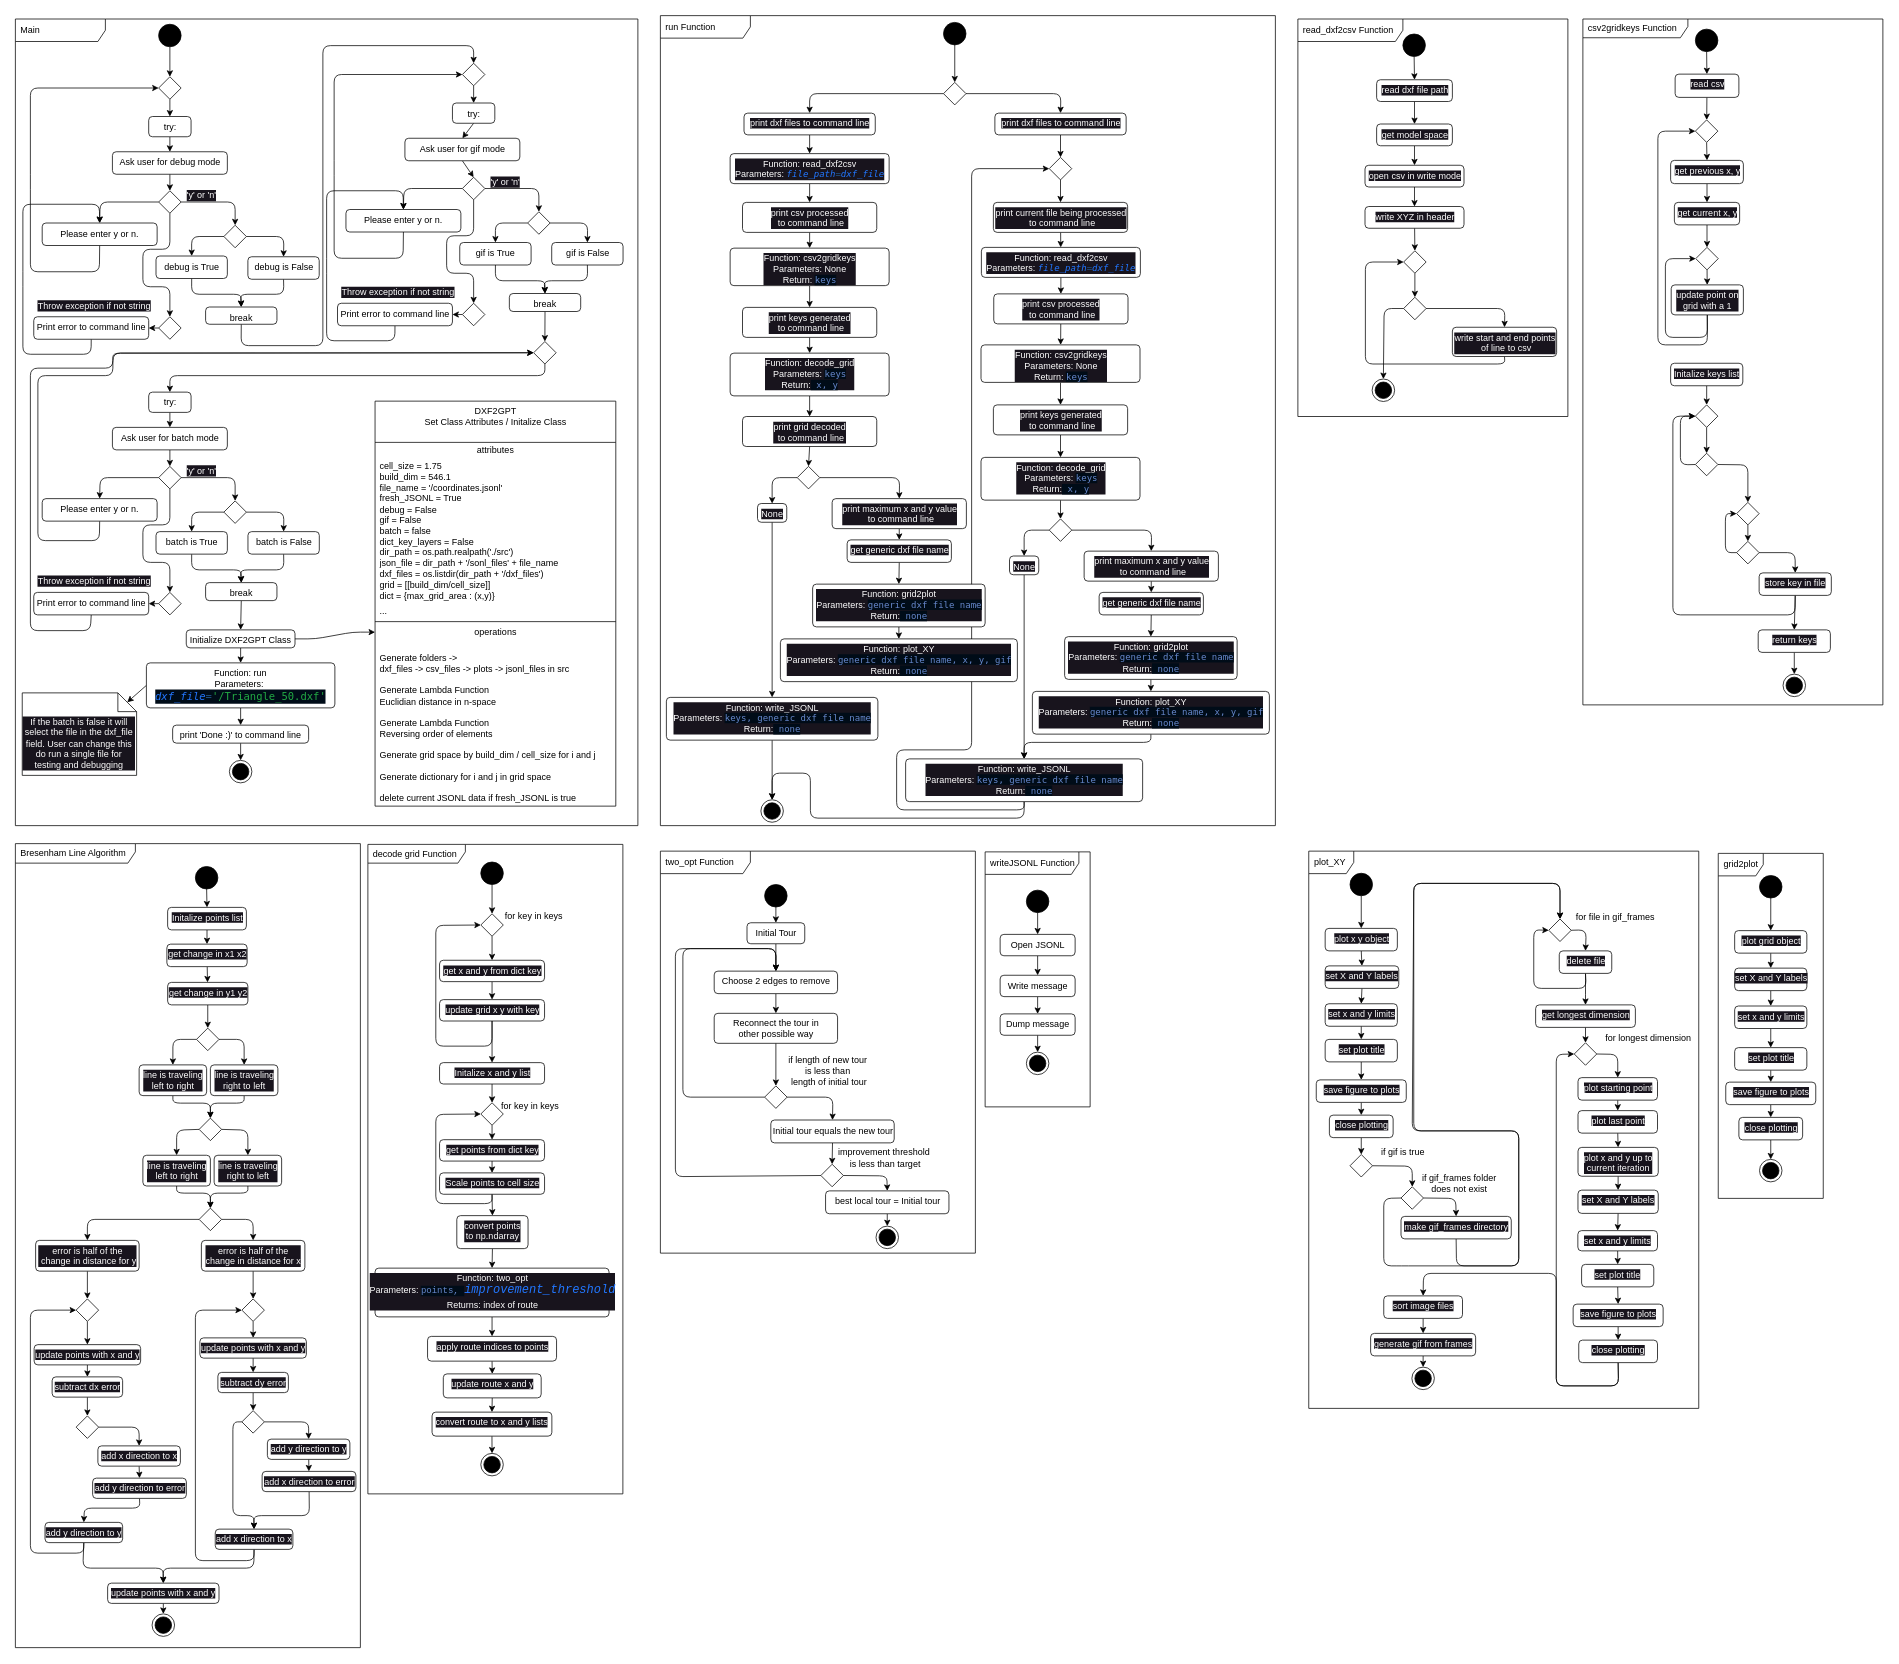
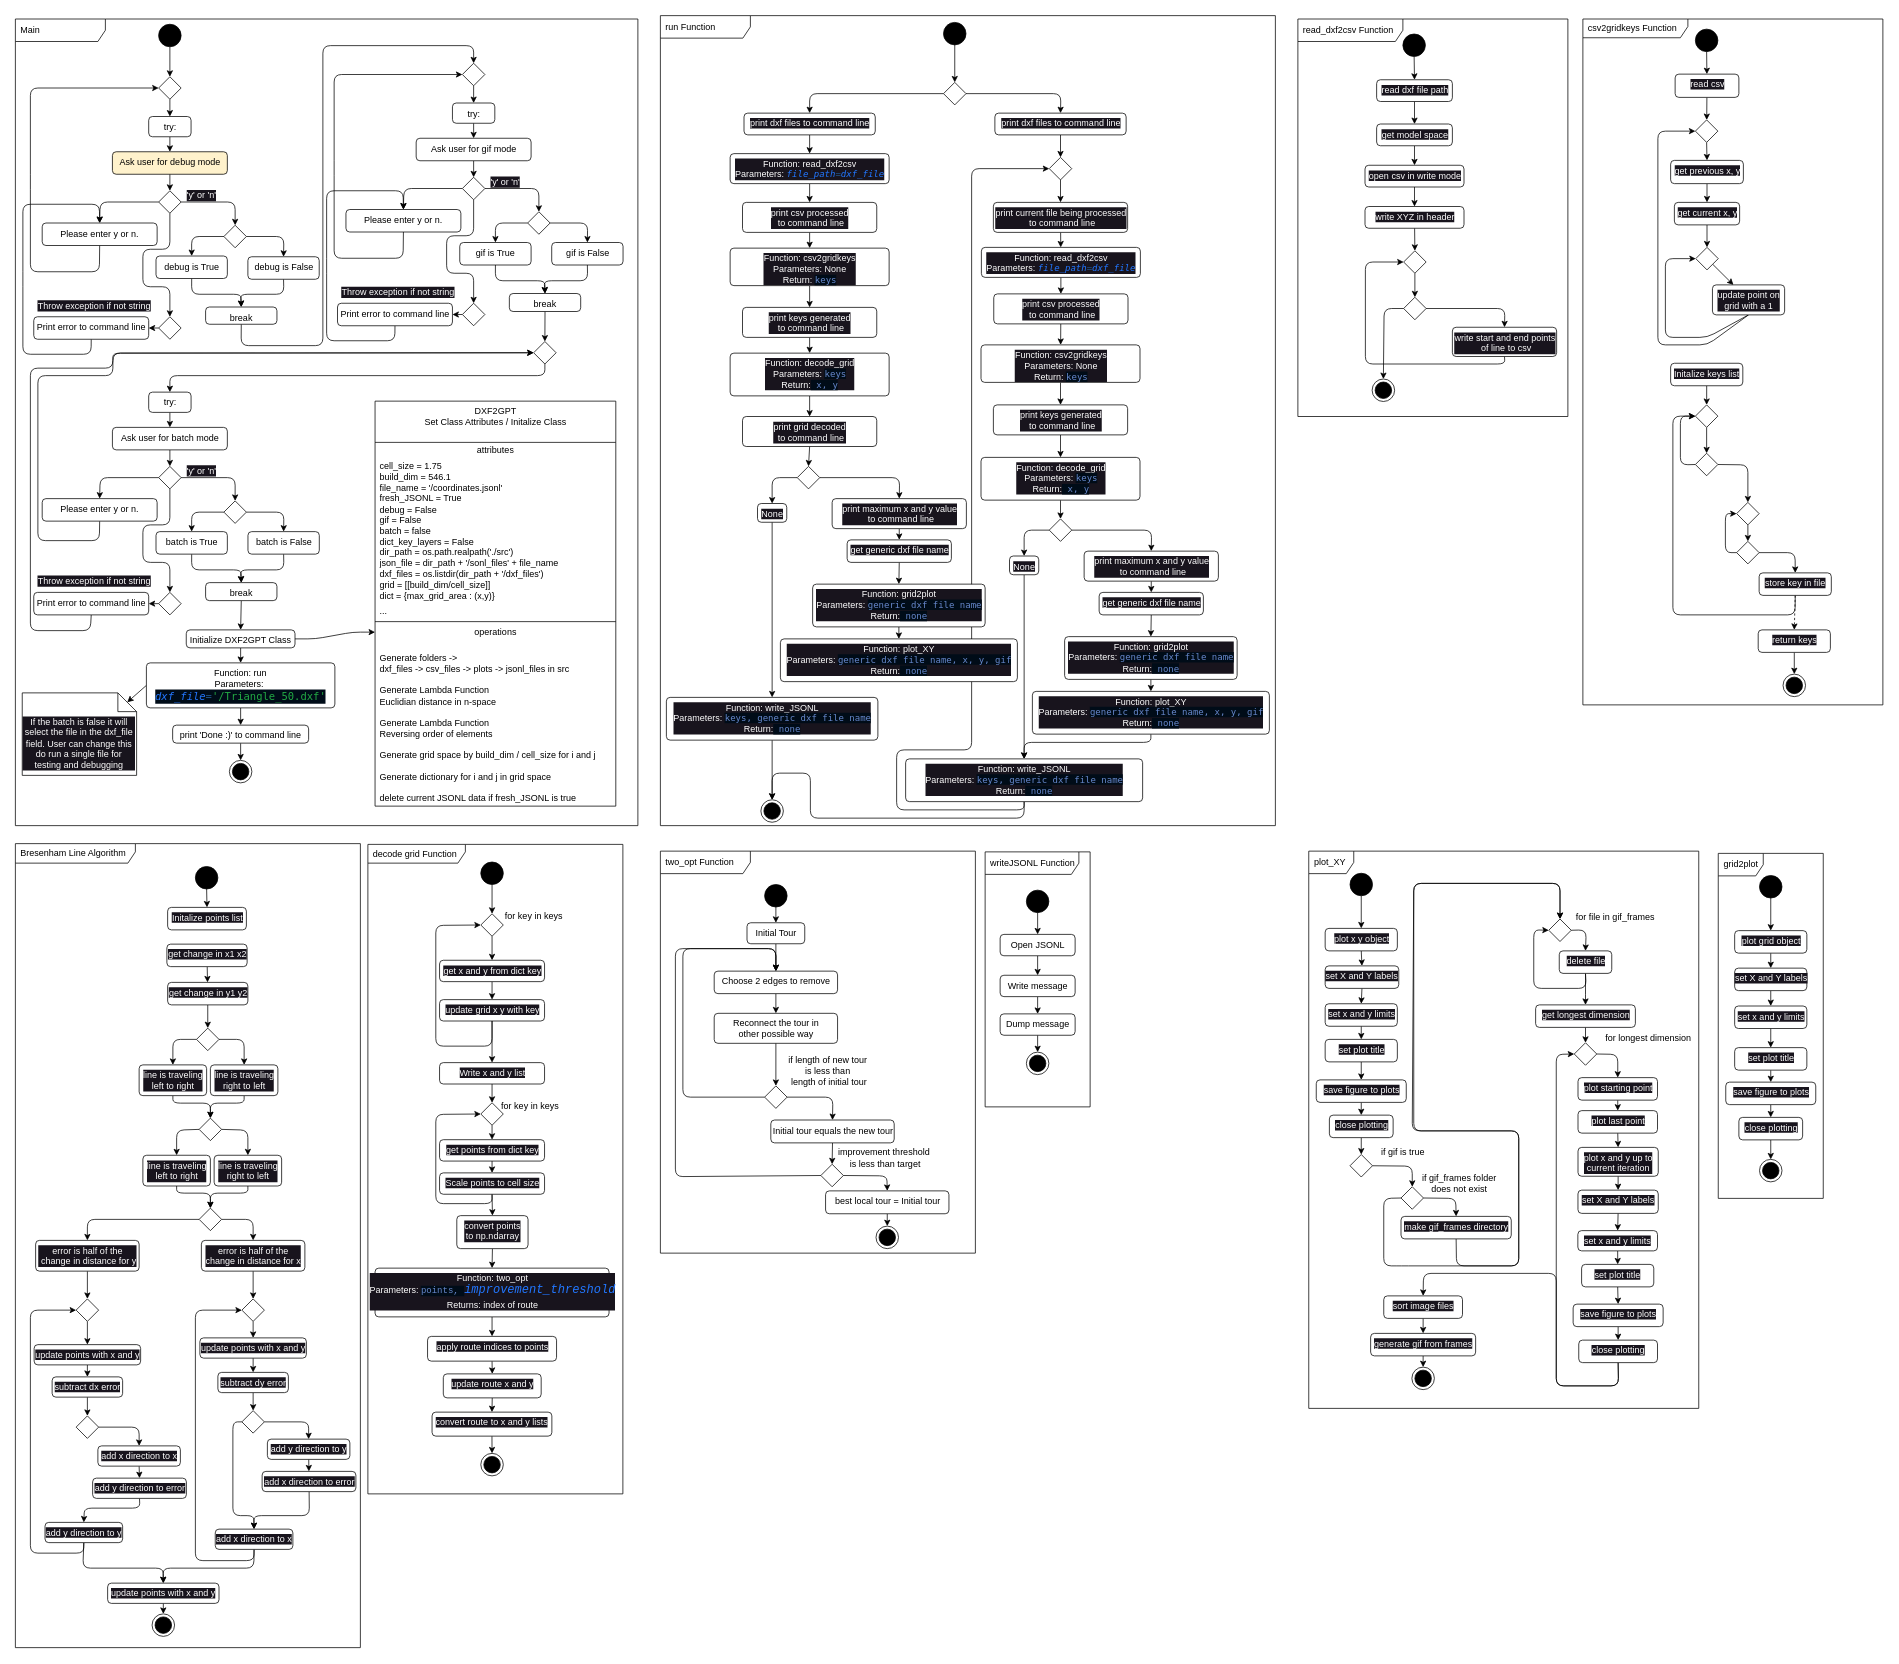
(462, 149) -> (474, 149)
(170, 163) -> (170, 163)
(1707, 300) -> (1749, 300)
(1795, 617) -> (1795, 617)
(207, 937) -> none
(493, 1073) -> (493, 1073)
